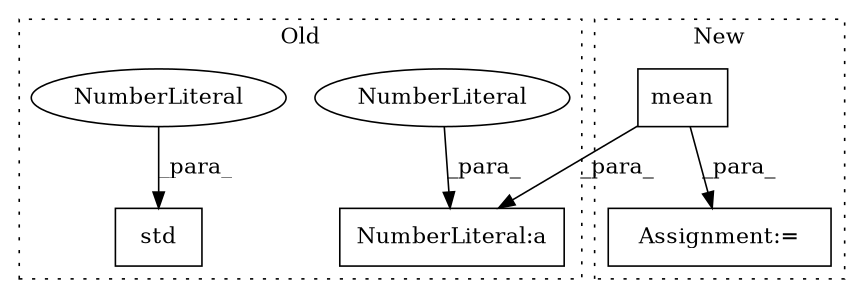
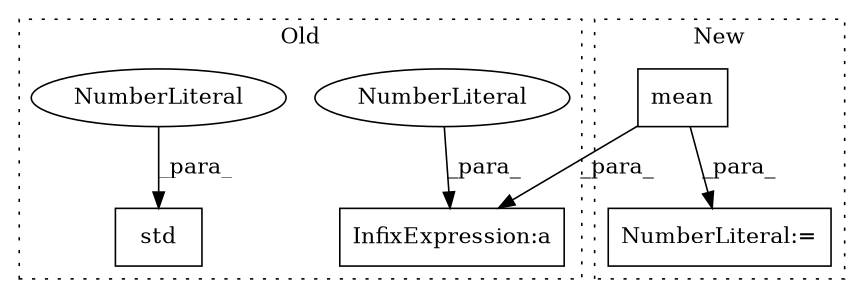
(452, 237) -> (452, 237)
(720, 237) -> (720, 237)
